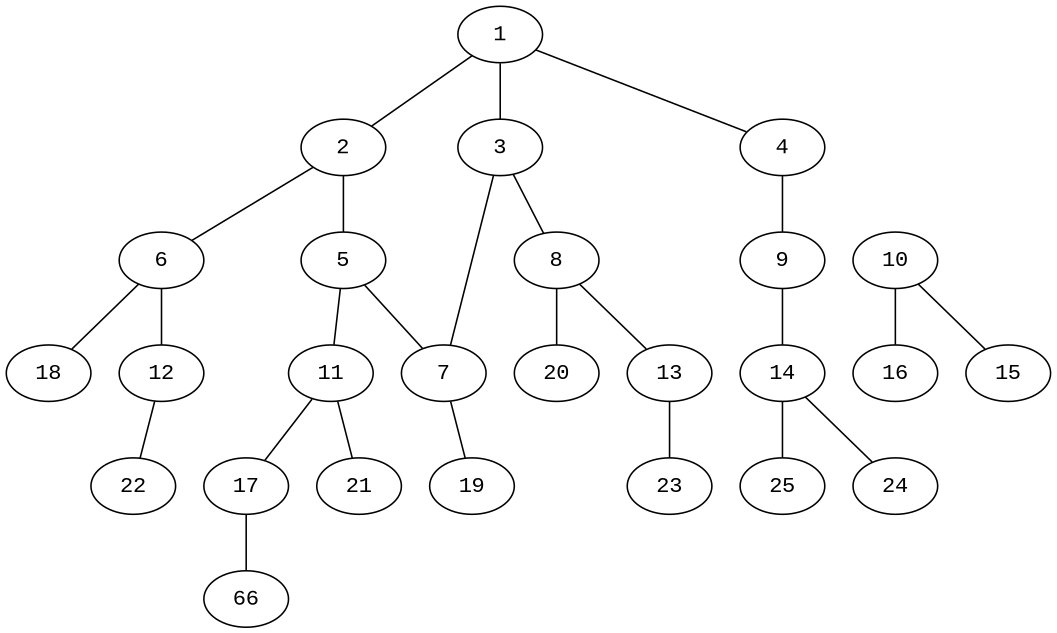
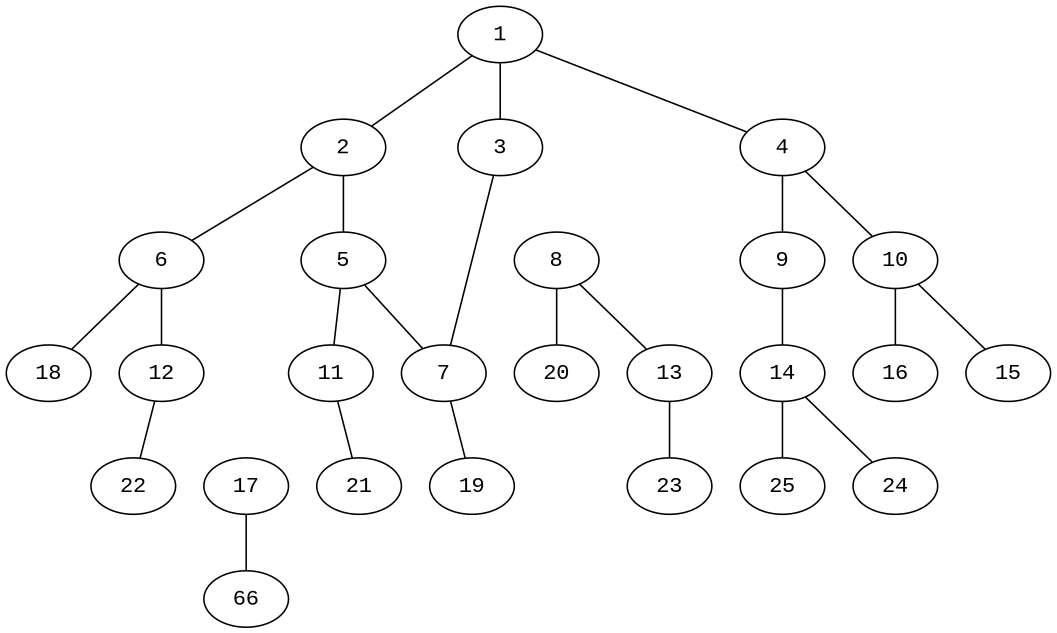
(528, 204) -> none
none -> (839, 204)
(288, 430) -> none
